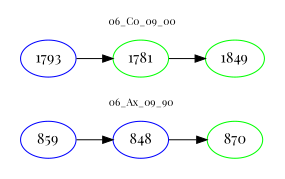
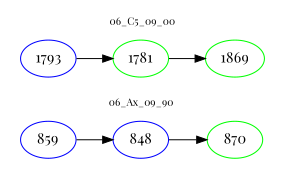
(142, 22) -> (142, 22)
(235, 59) -> (235, 59)
